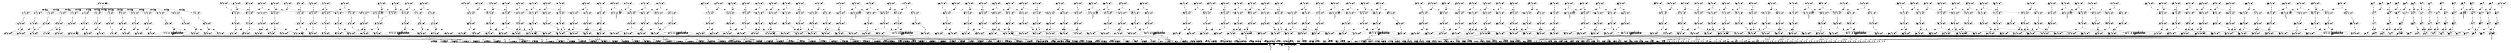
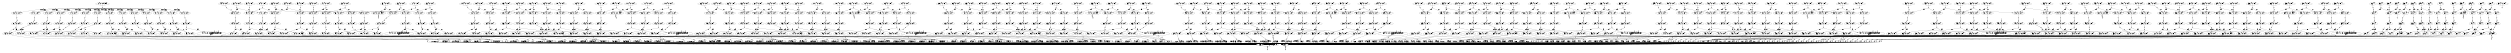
(2109, 13) -> none
